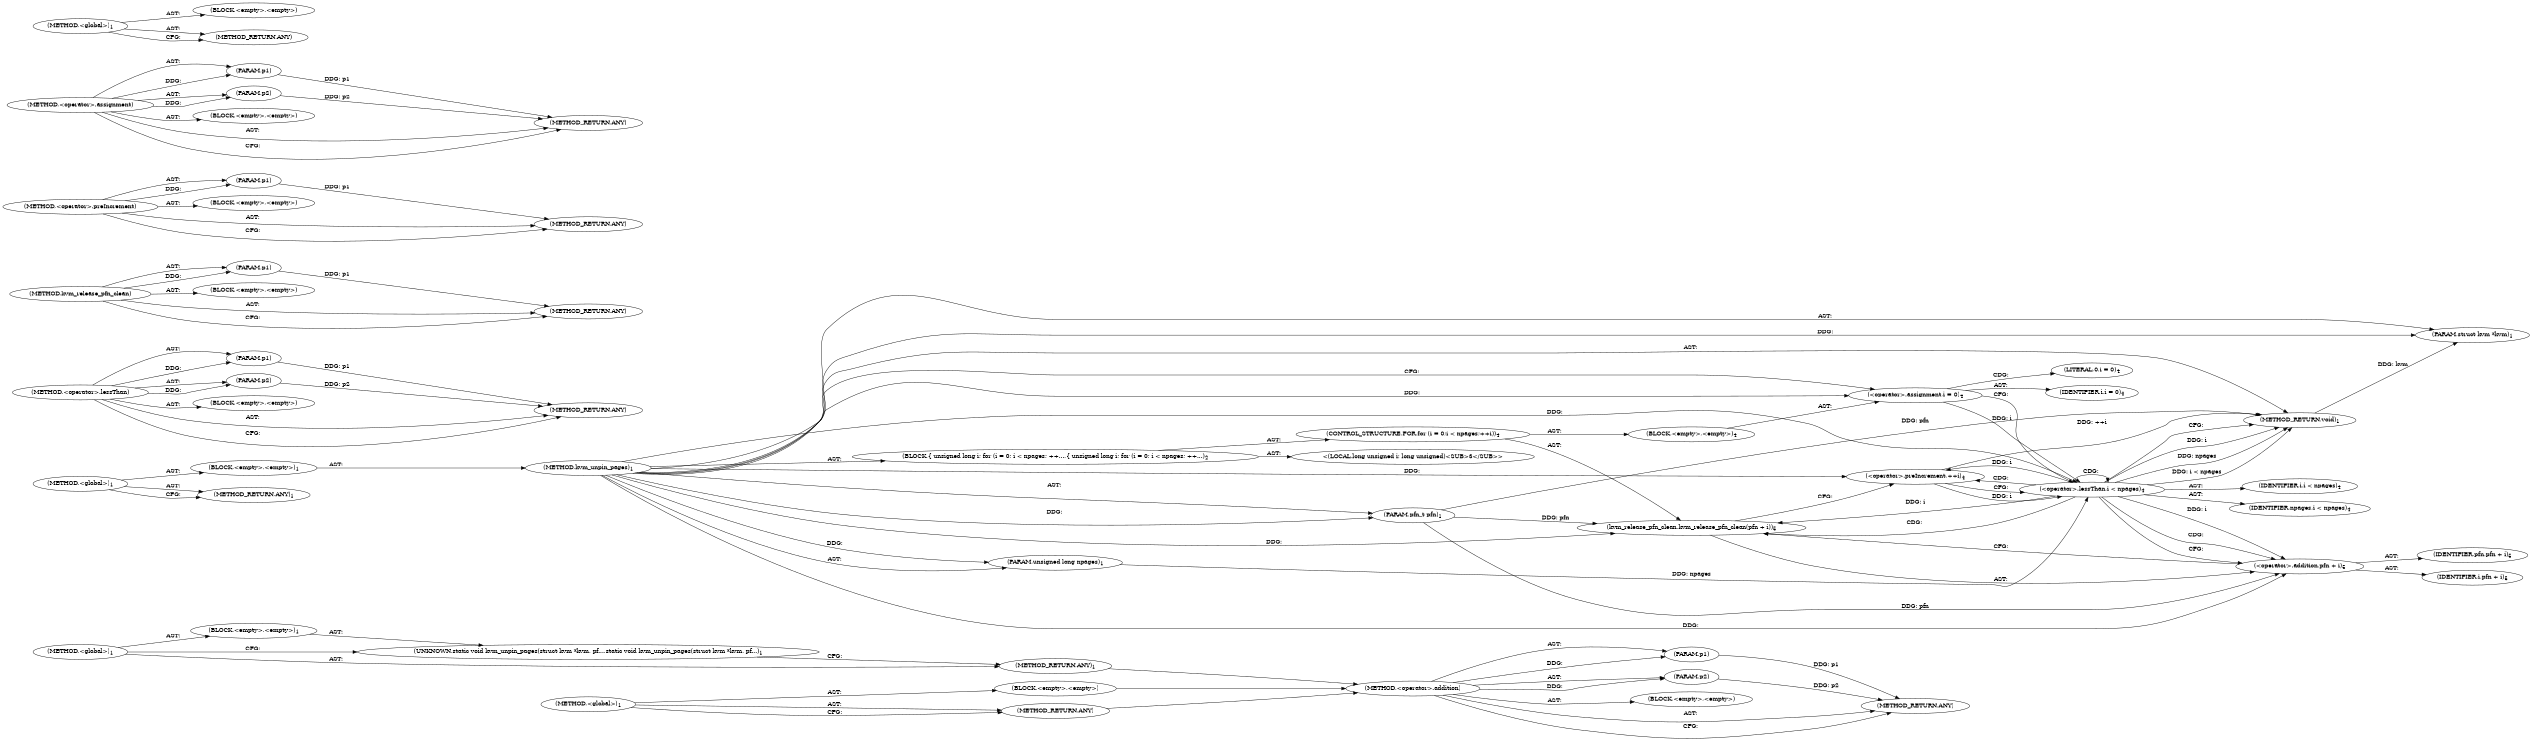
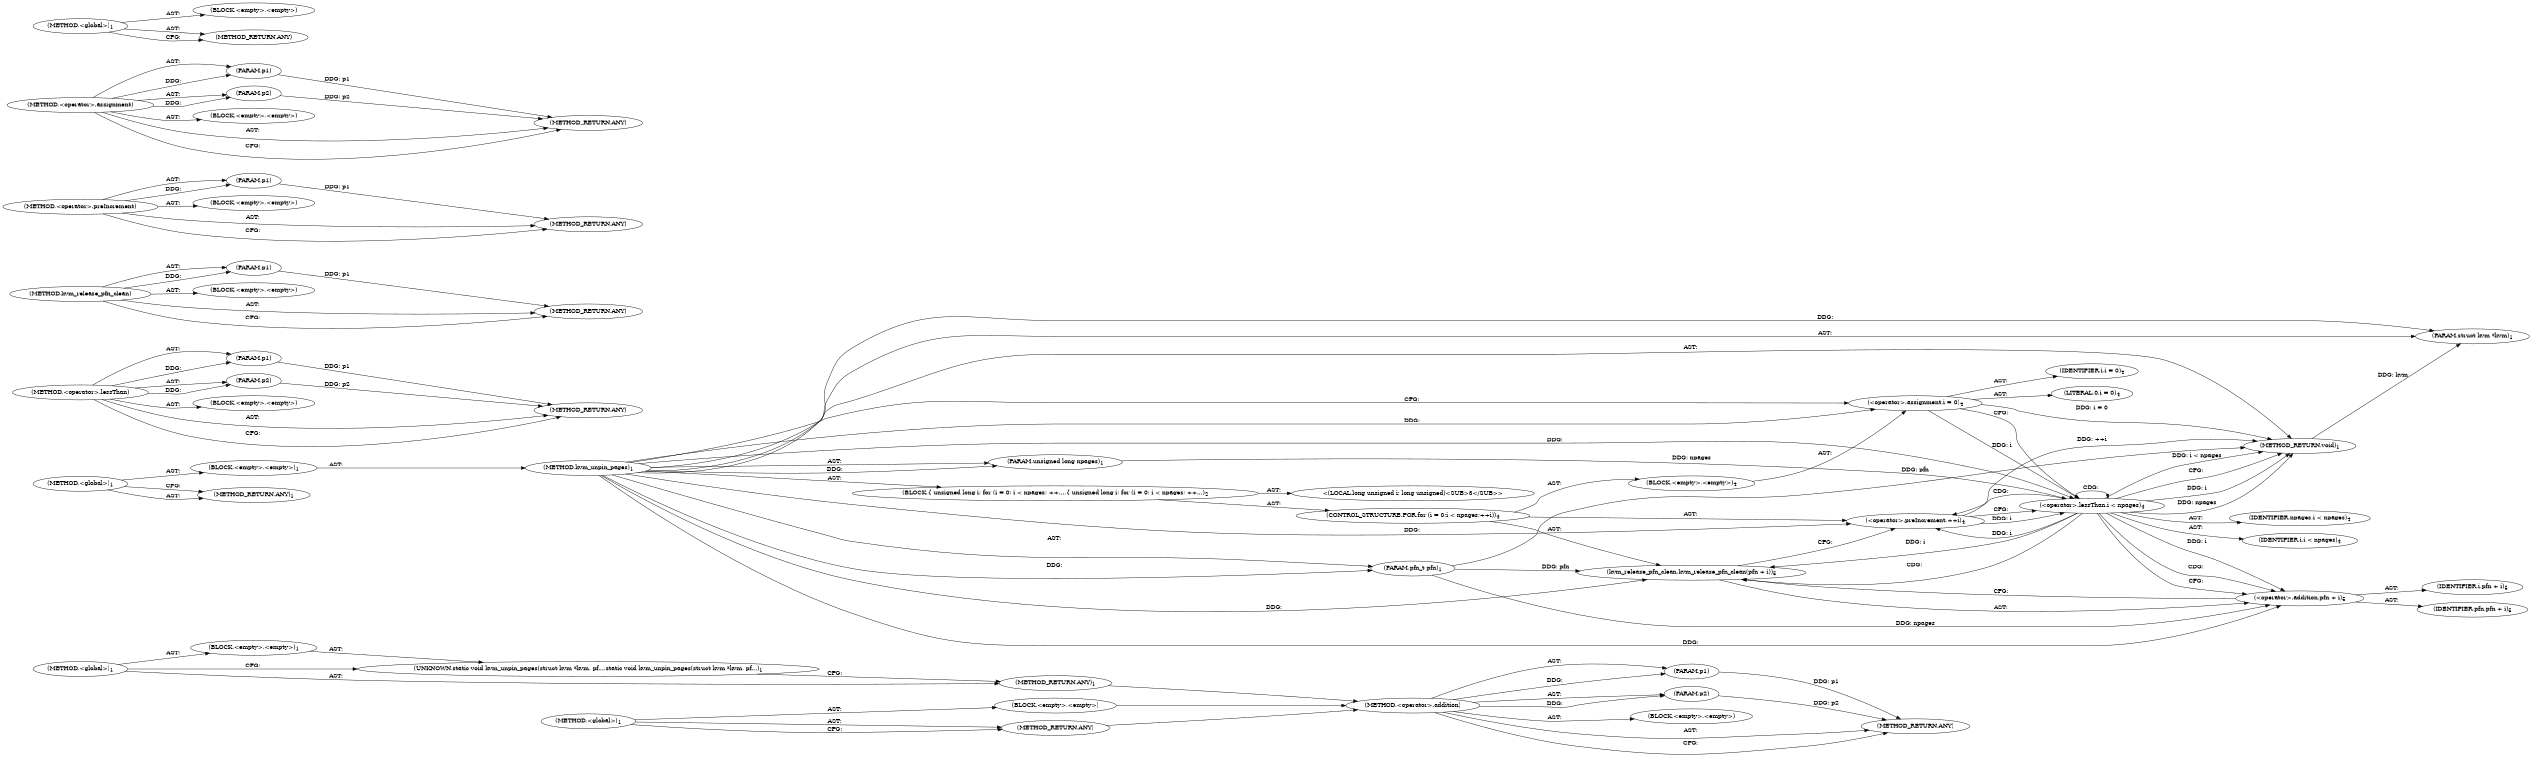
(2002, 375) -> (2002, 394)
none -> (2124, 422)
none -> (1685, 519)
(1915, 607) -> (1915, 624)
